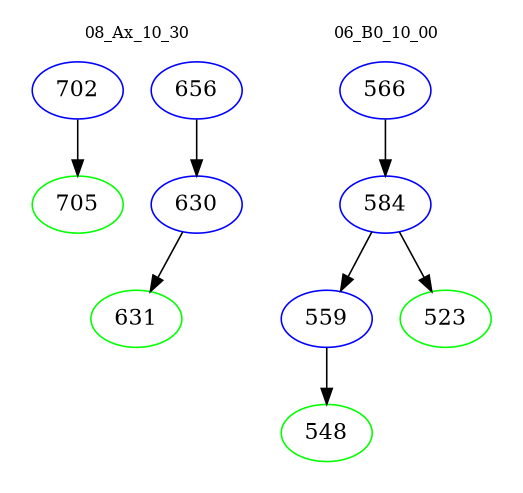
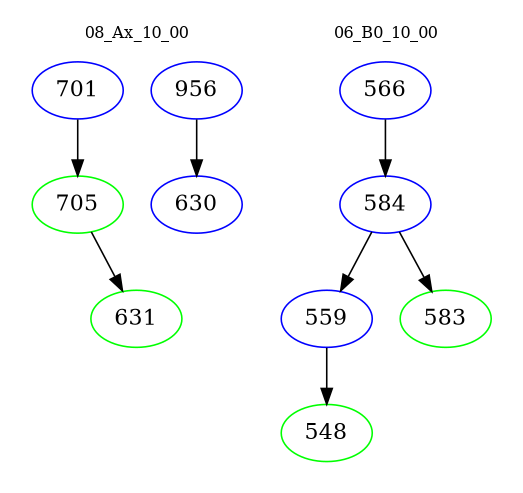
(137, 34) -> (137, 34)
(78, 90) -> (78, 90)
(197, 90) -> (197, 90)
(170, 255) -> (103, 254)
(446, 319) -> (446, 319)
